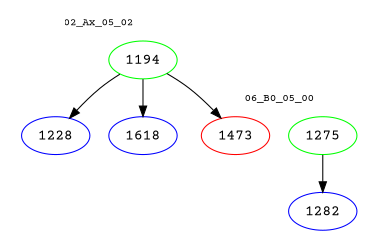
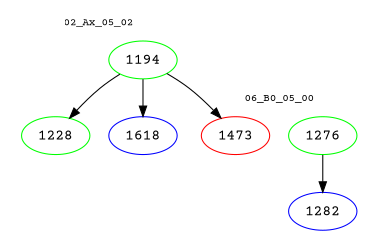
(56, 136) -> (56, 136)
(323, 136) -> (323, 136)
